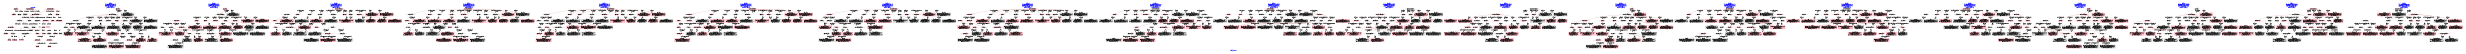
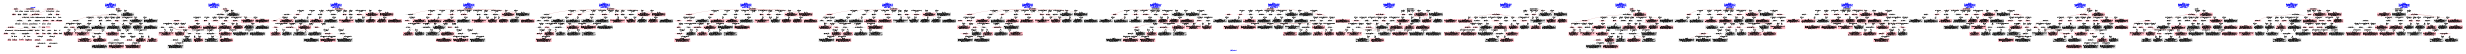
none -> (28, 40)
